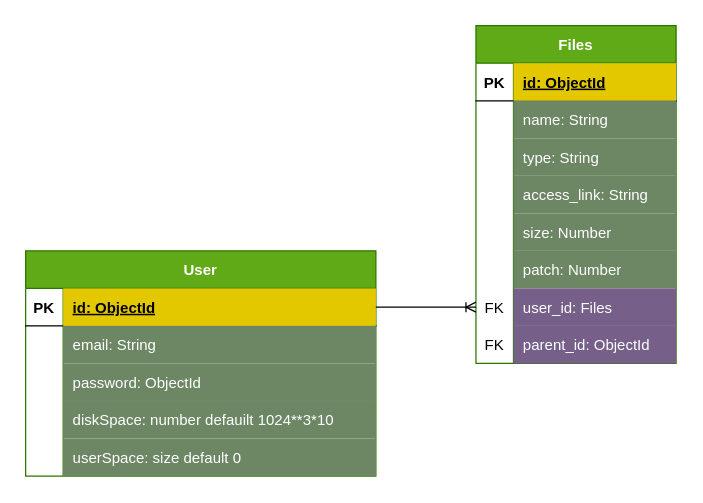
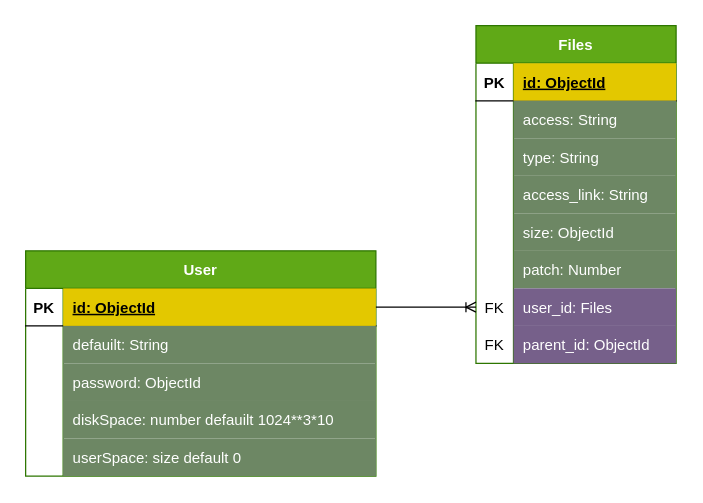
(567, 120) -> (575, 120)
(567, 233) -> (575, 233)
(117, 345) -> (130, 345)
